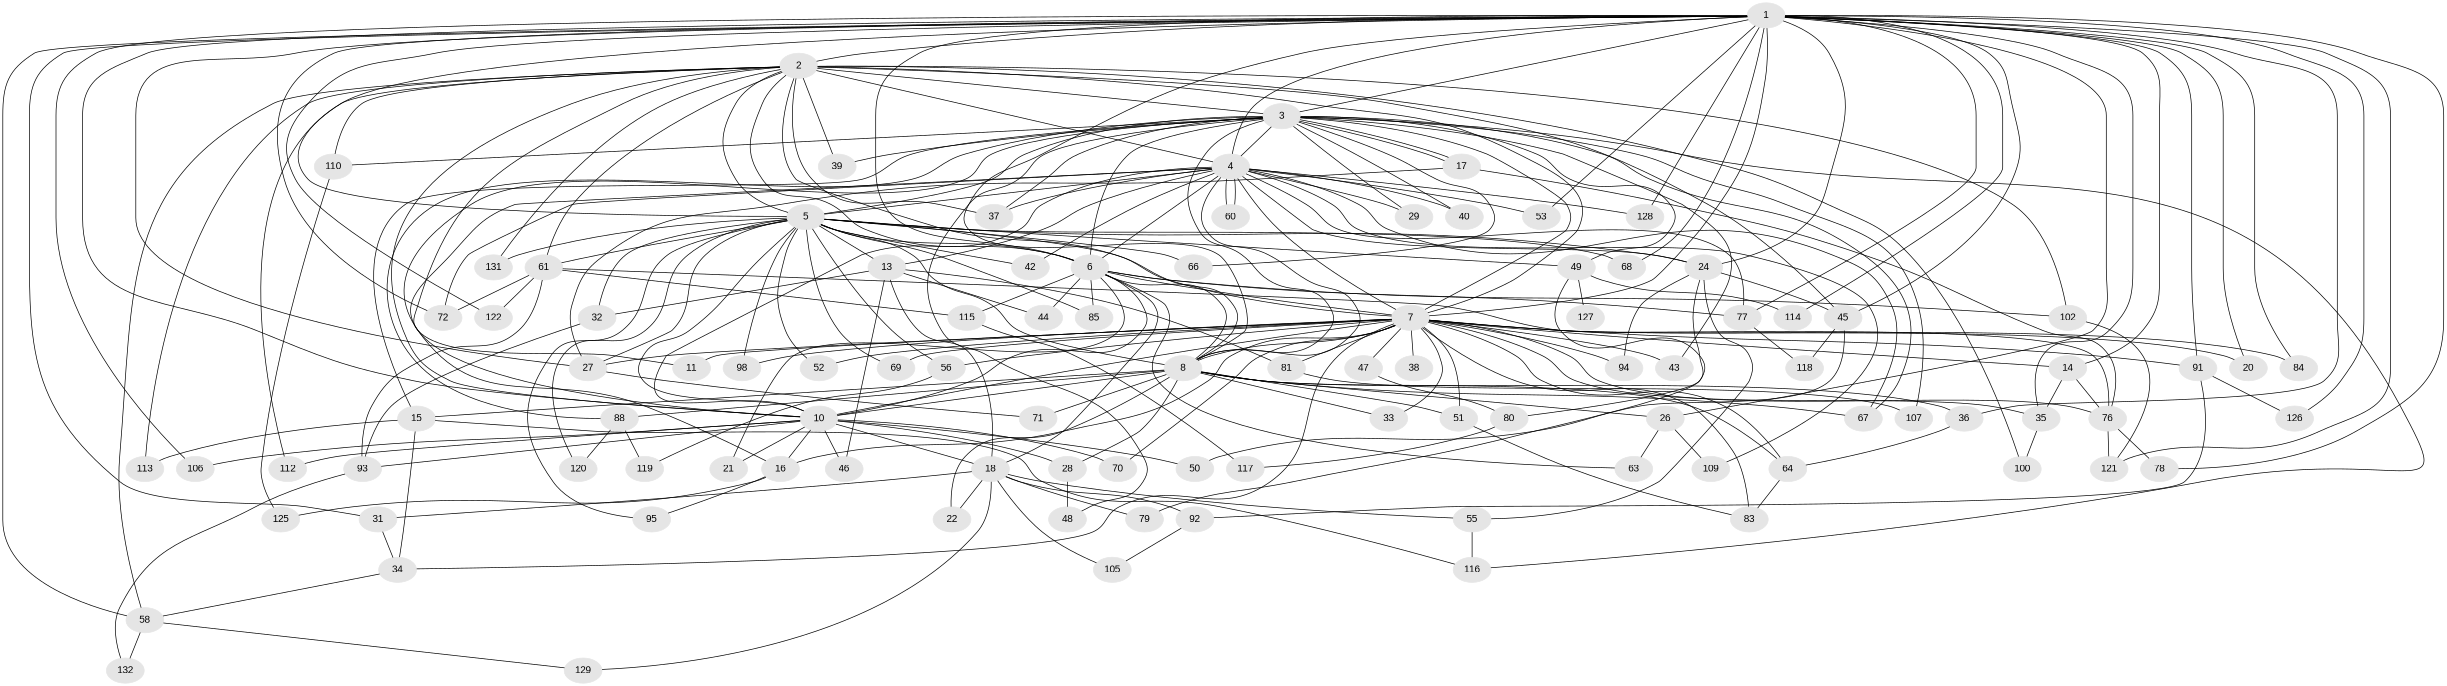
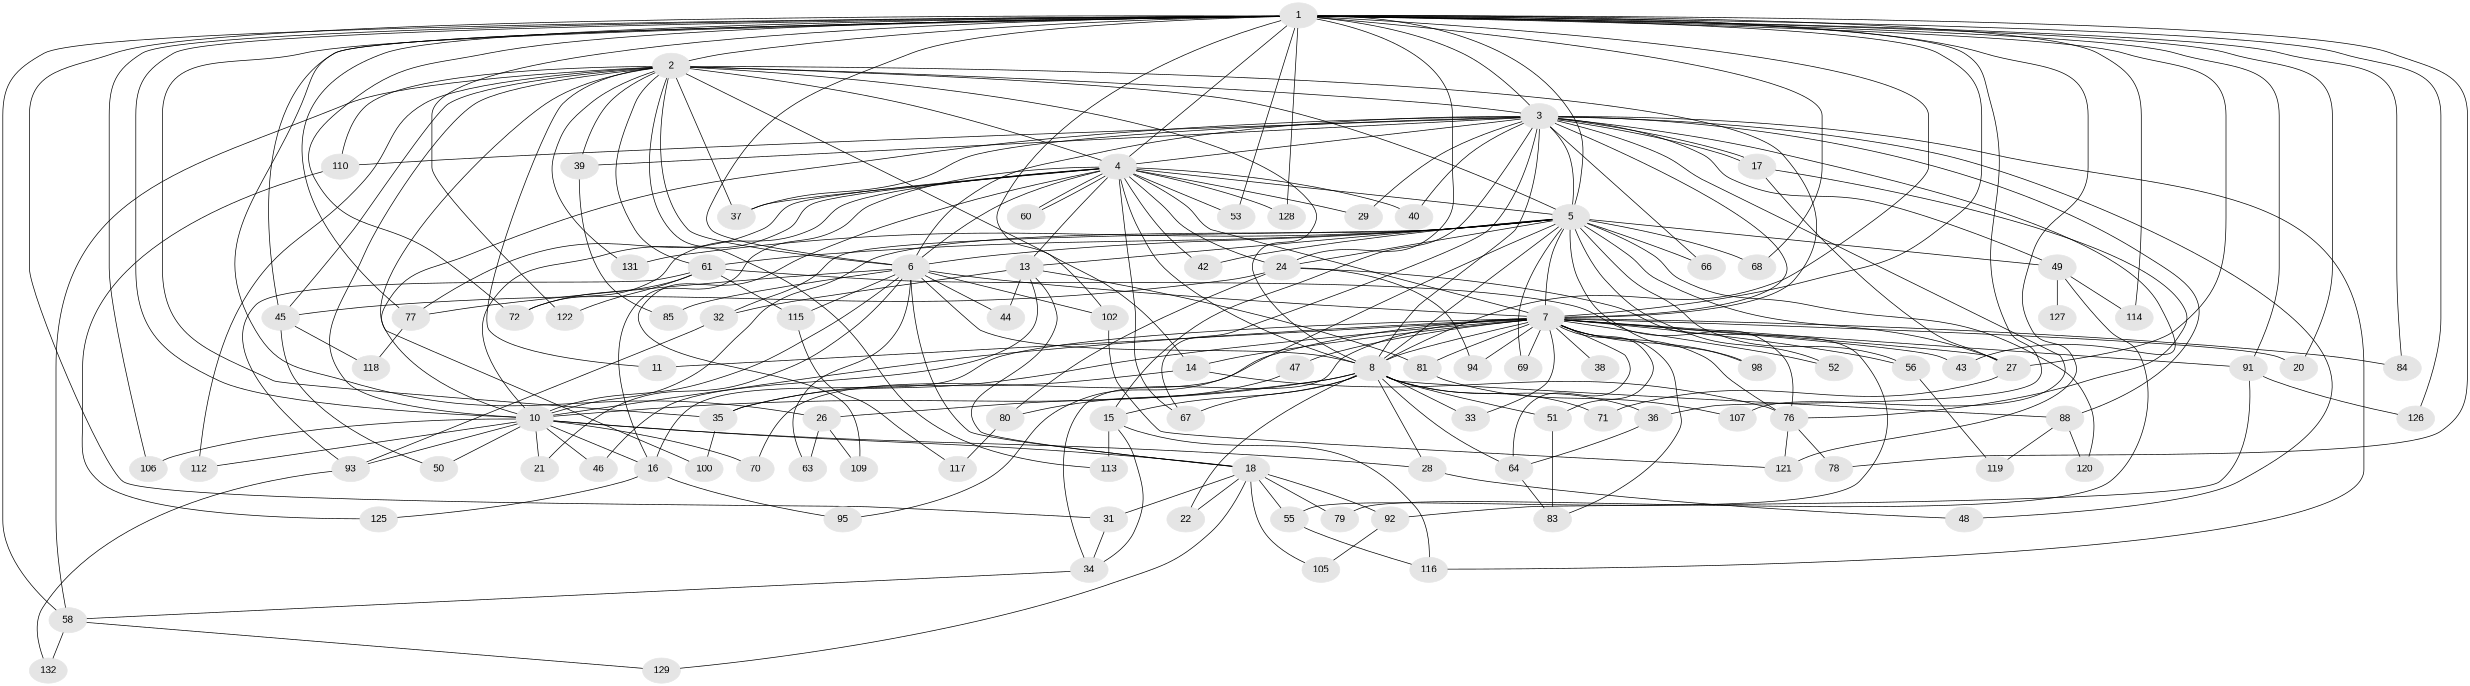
(952, 261) -> (595, 263)
